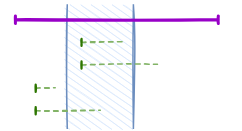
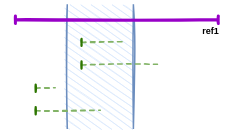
none -> (210, 31)
